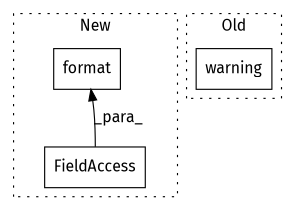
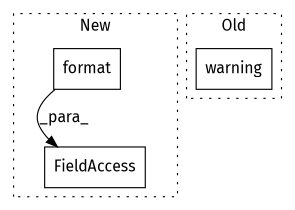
(95, 124) -> (38, 113)
